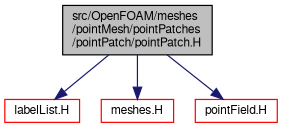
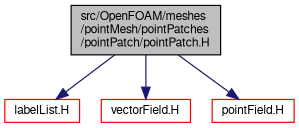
(137, 111) -> (146, 111)
